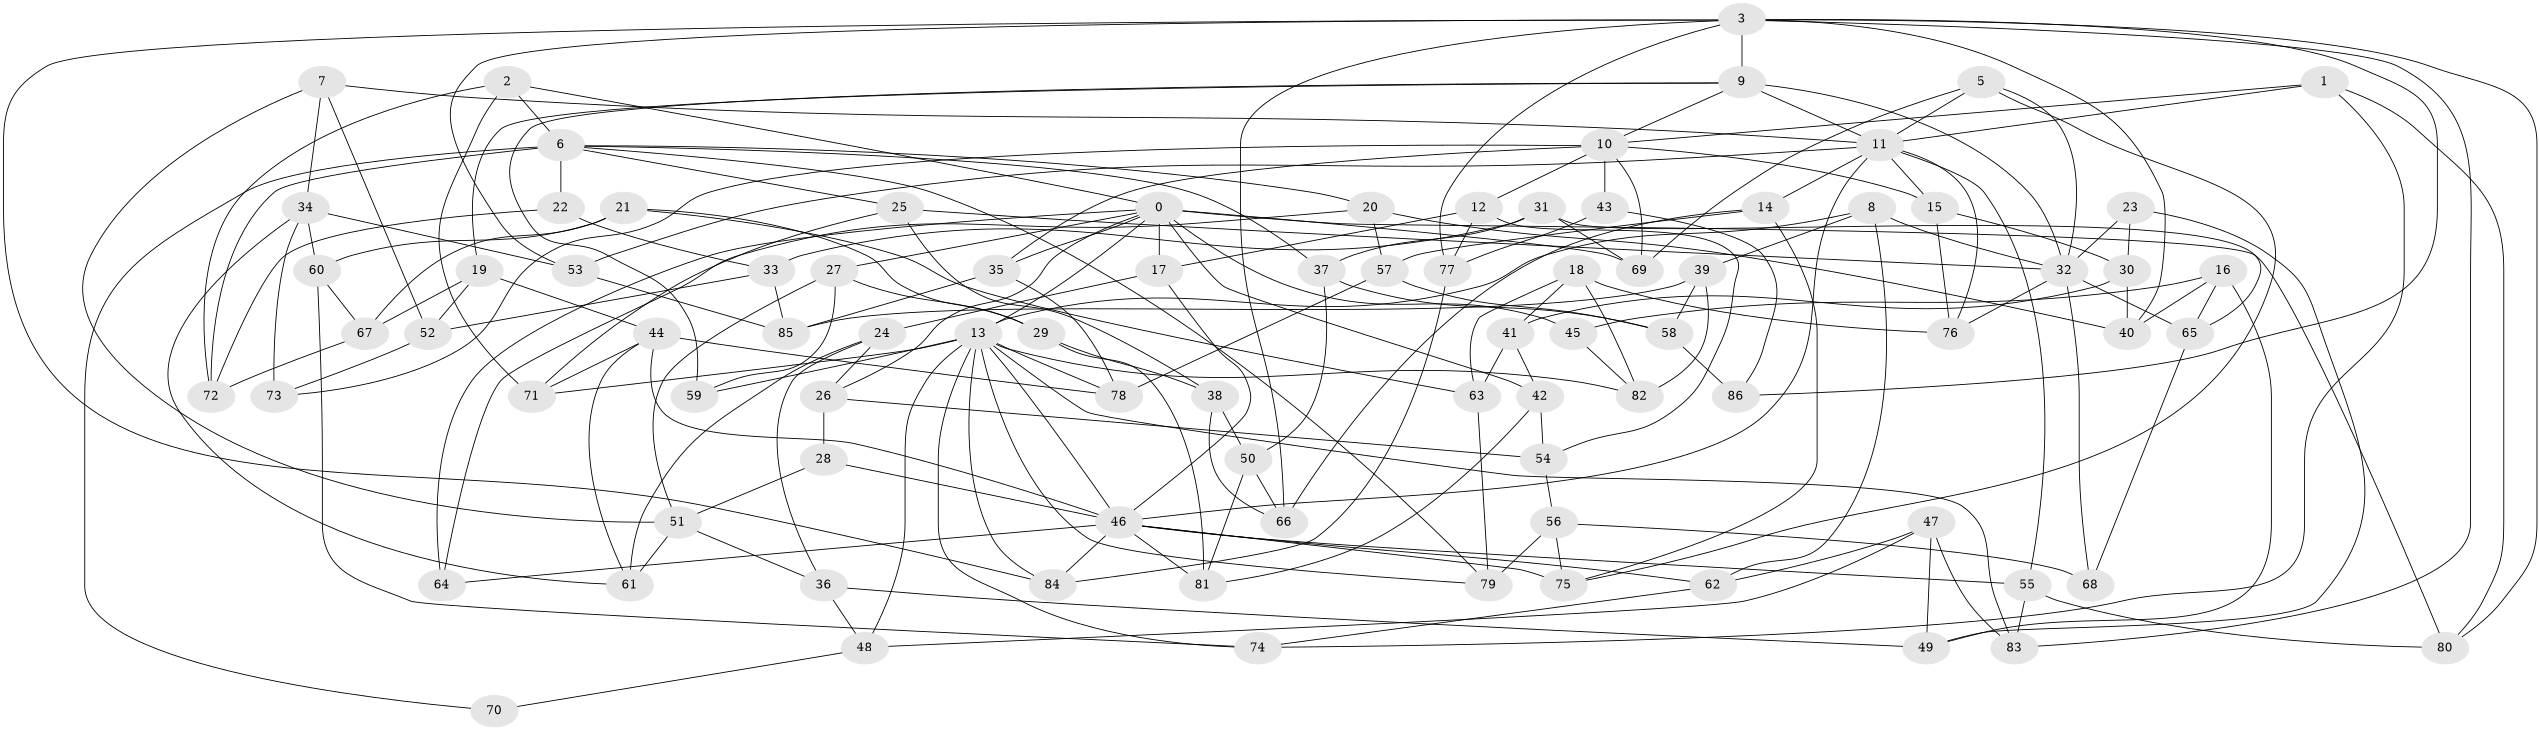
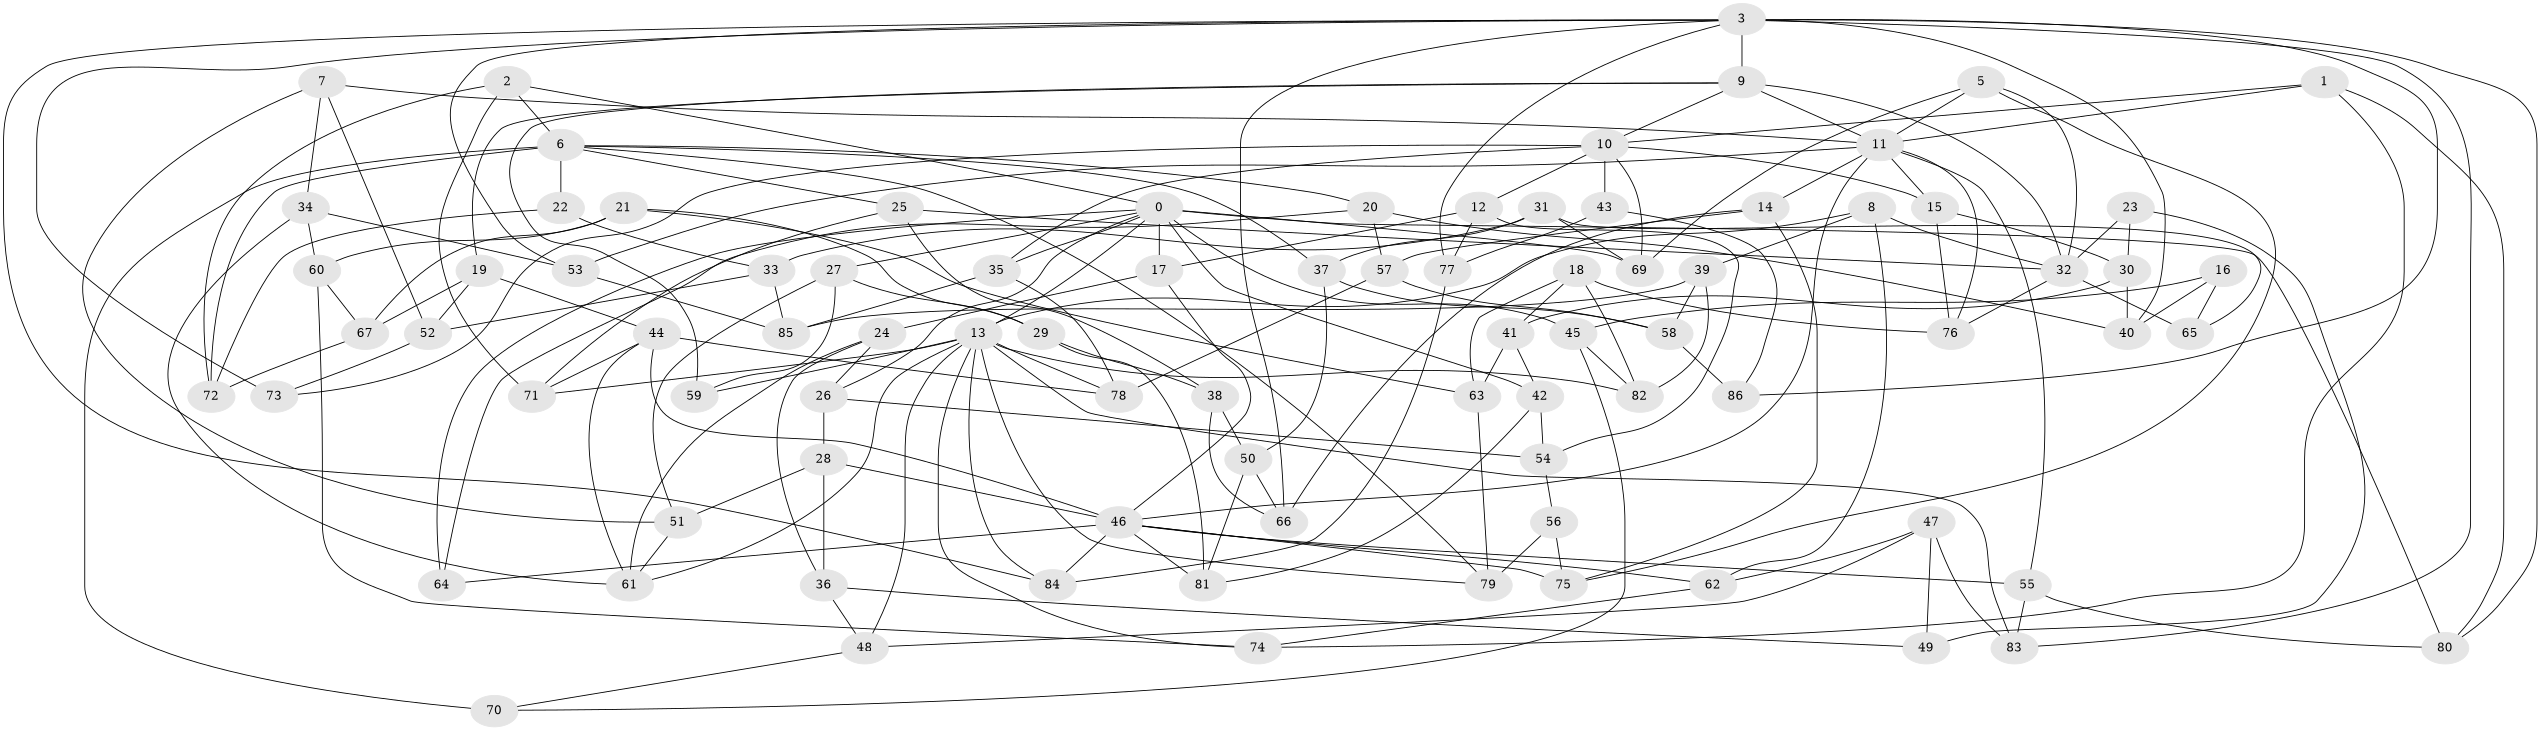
(278, 300) -> (522, 46)
(1051, 427) -> (837, 493)
(743, 550) -> (824, 522)
(2259, 573) -> none
(2091, 585) -> none
none -> (1204, 685)
